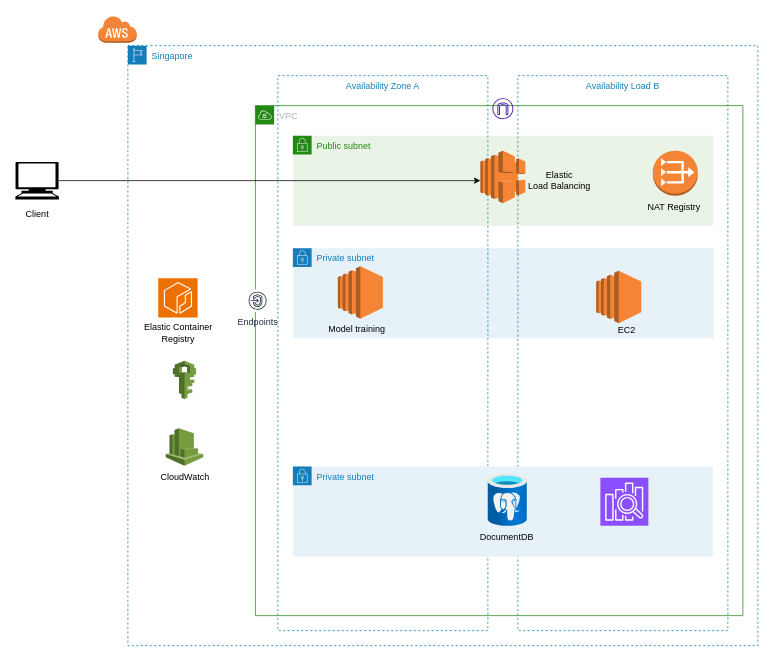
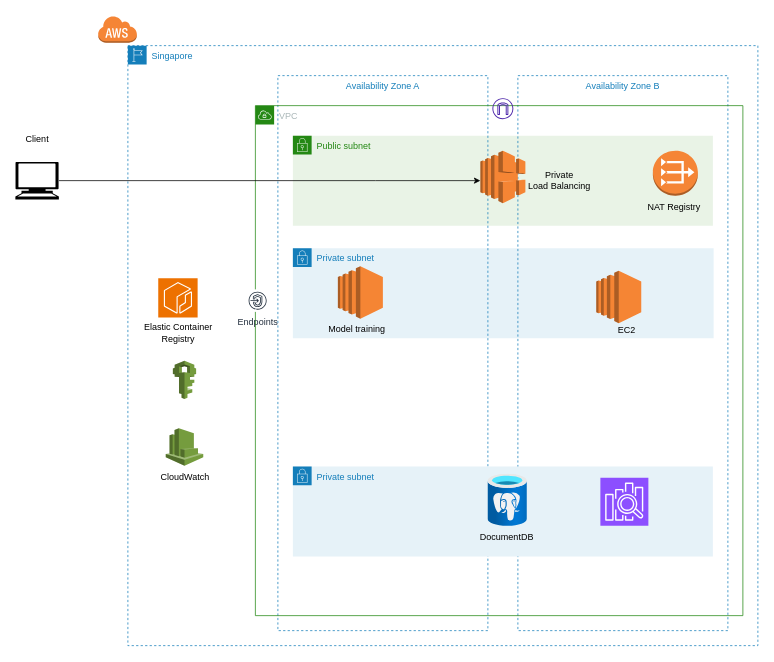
(623, 86) -> (623, 86)
(560, 180) -> (560, 180)
(37, 214) -> (37, 139)
